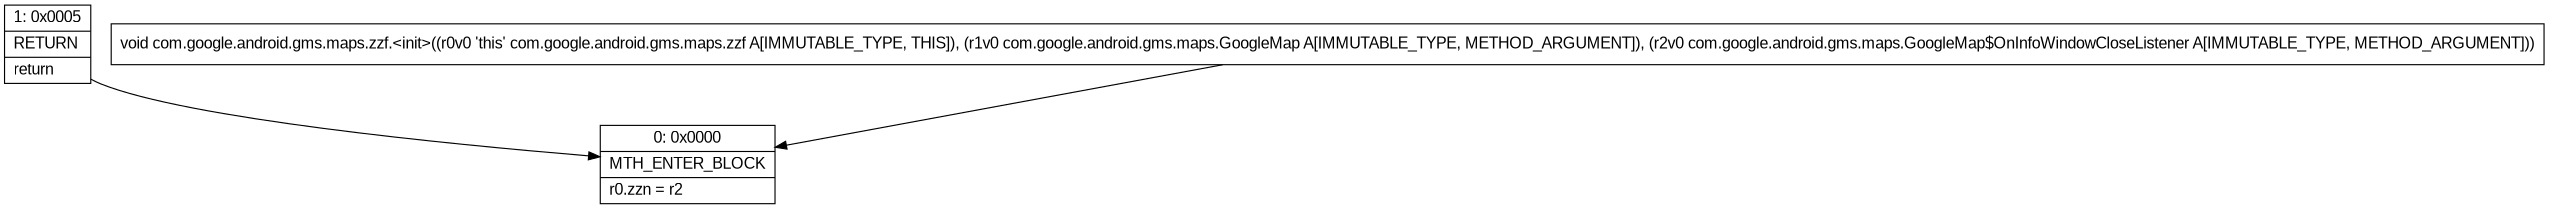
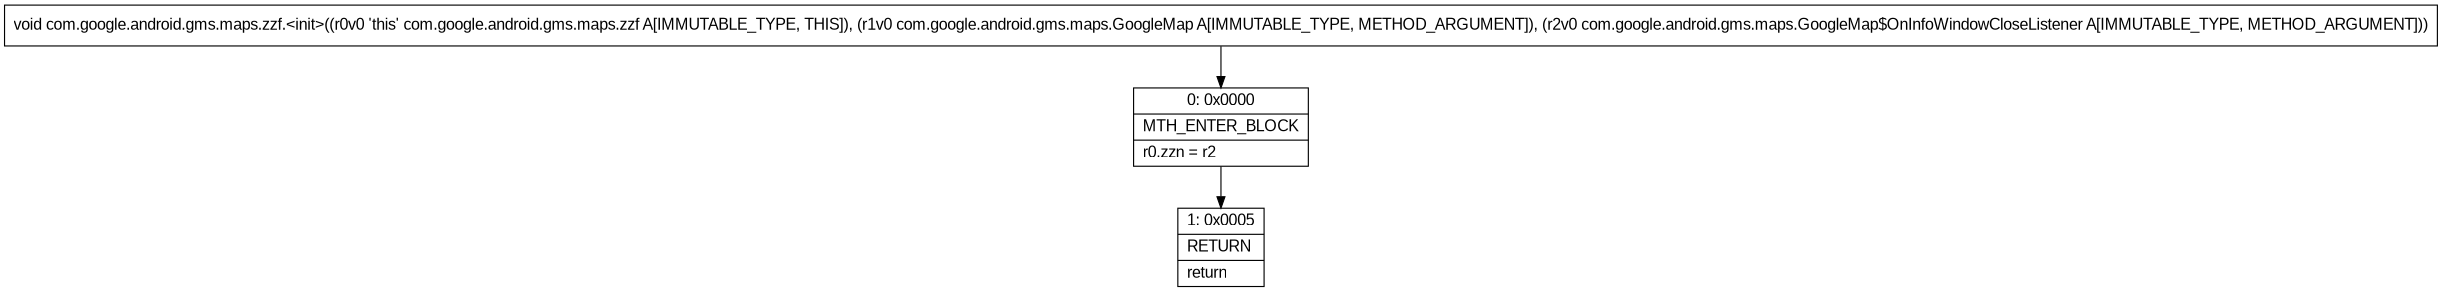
(337, 130) -> (1221, 182)
